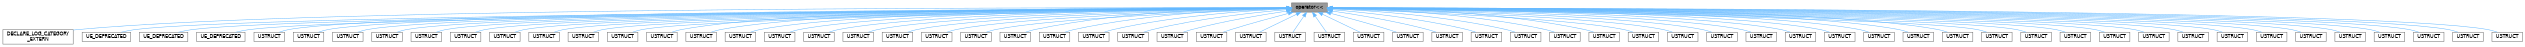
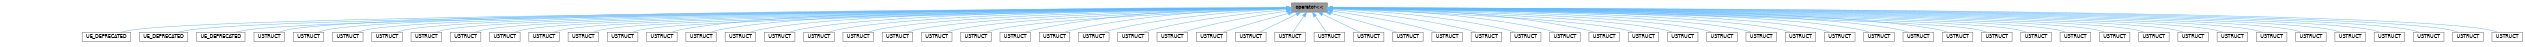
(38, 37) -> none
